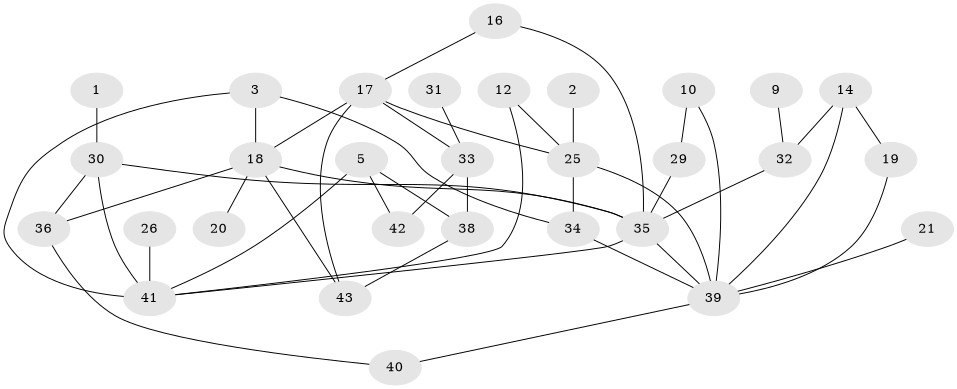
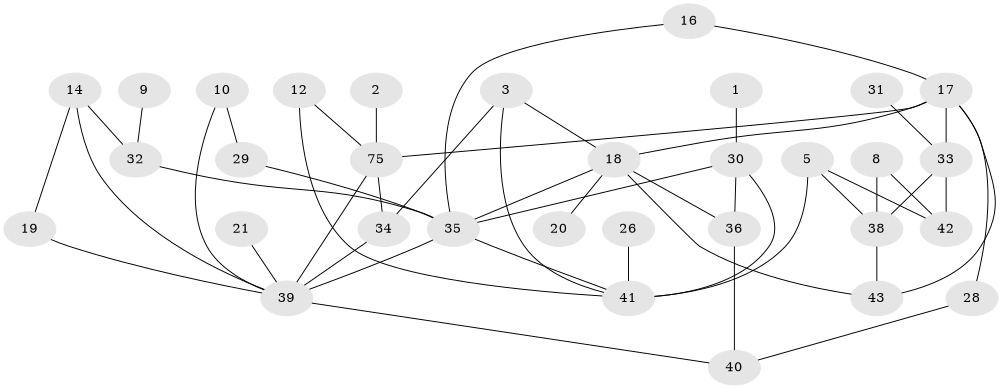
(573, 160) -> (376, 160)
none -> (877, 160)
none -> (972, 298)
